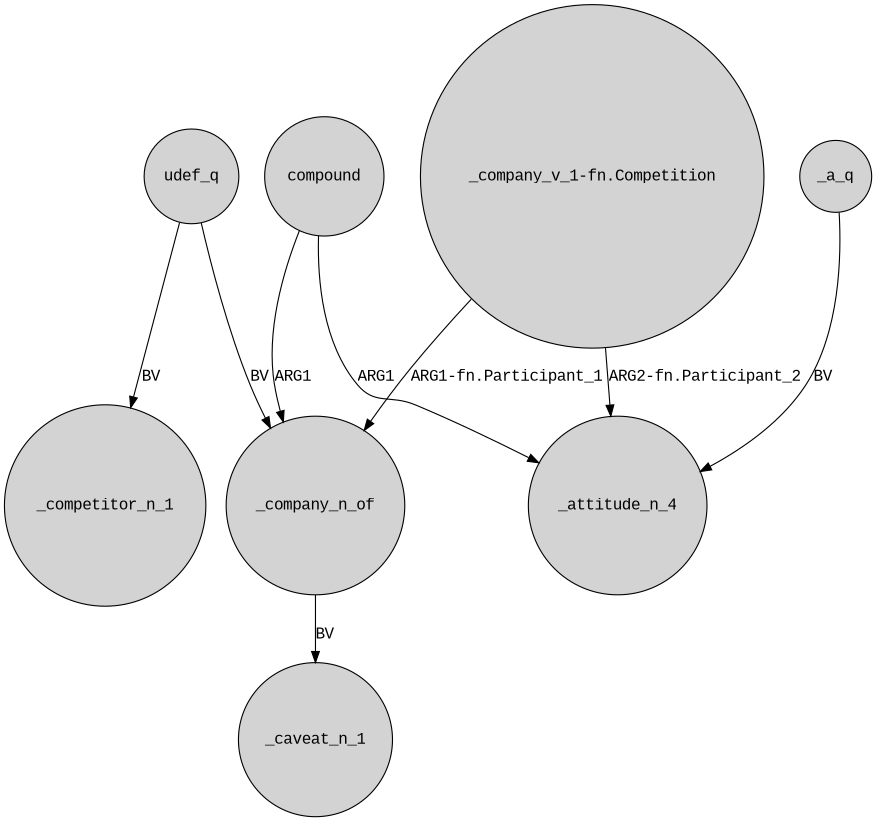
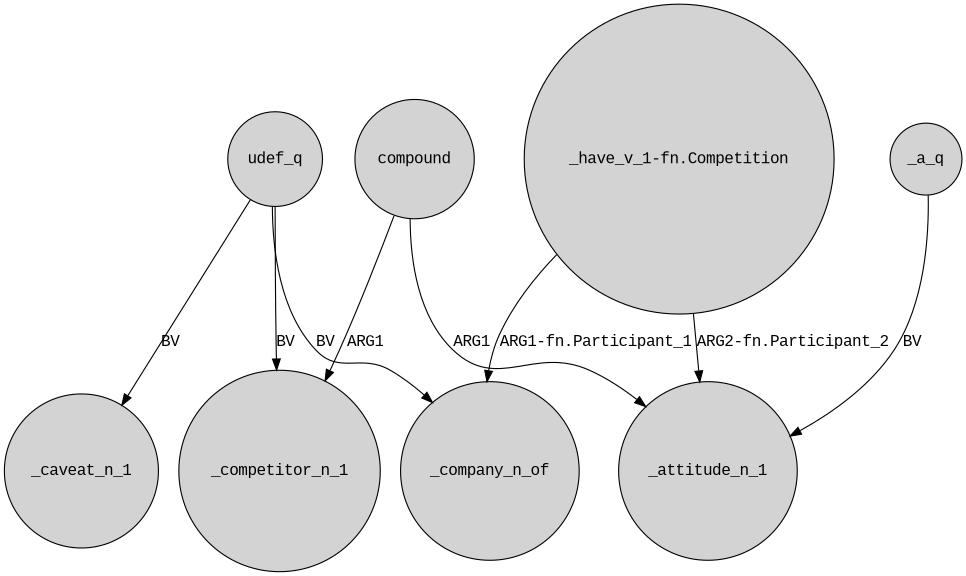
(592, 176) -> (679, 159)
(275, 320) -> (363, 294)
(618, 505) -> (708, 471)
(315, 623) -> (189, 298)
